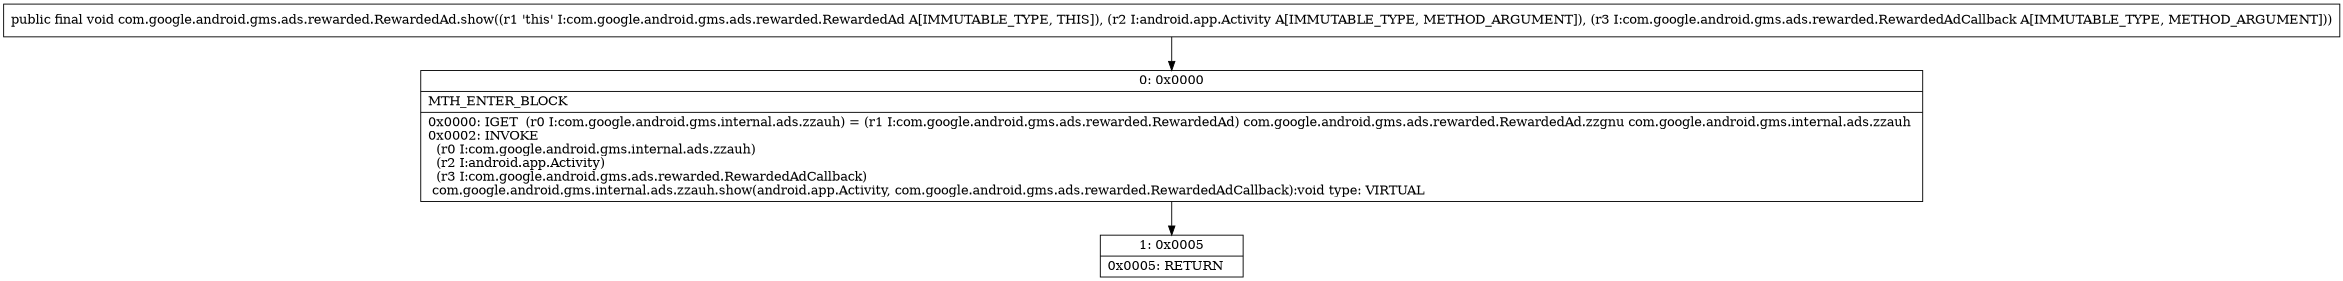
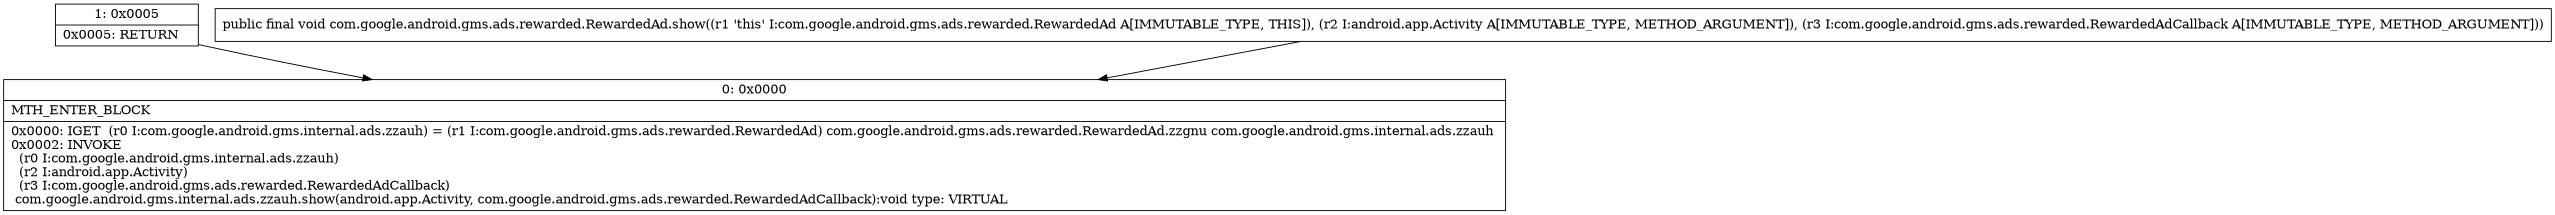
(1172, 214) -> (281, 62)
